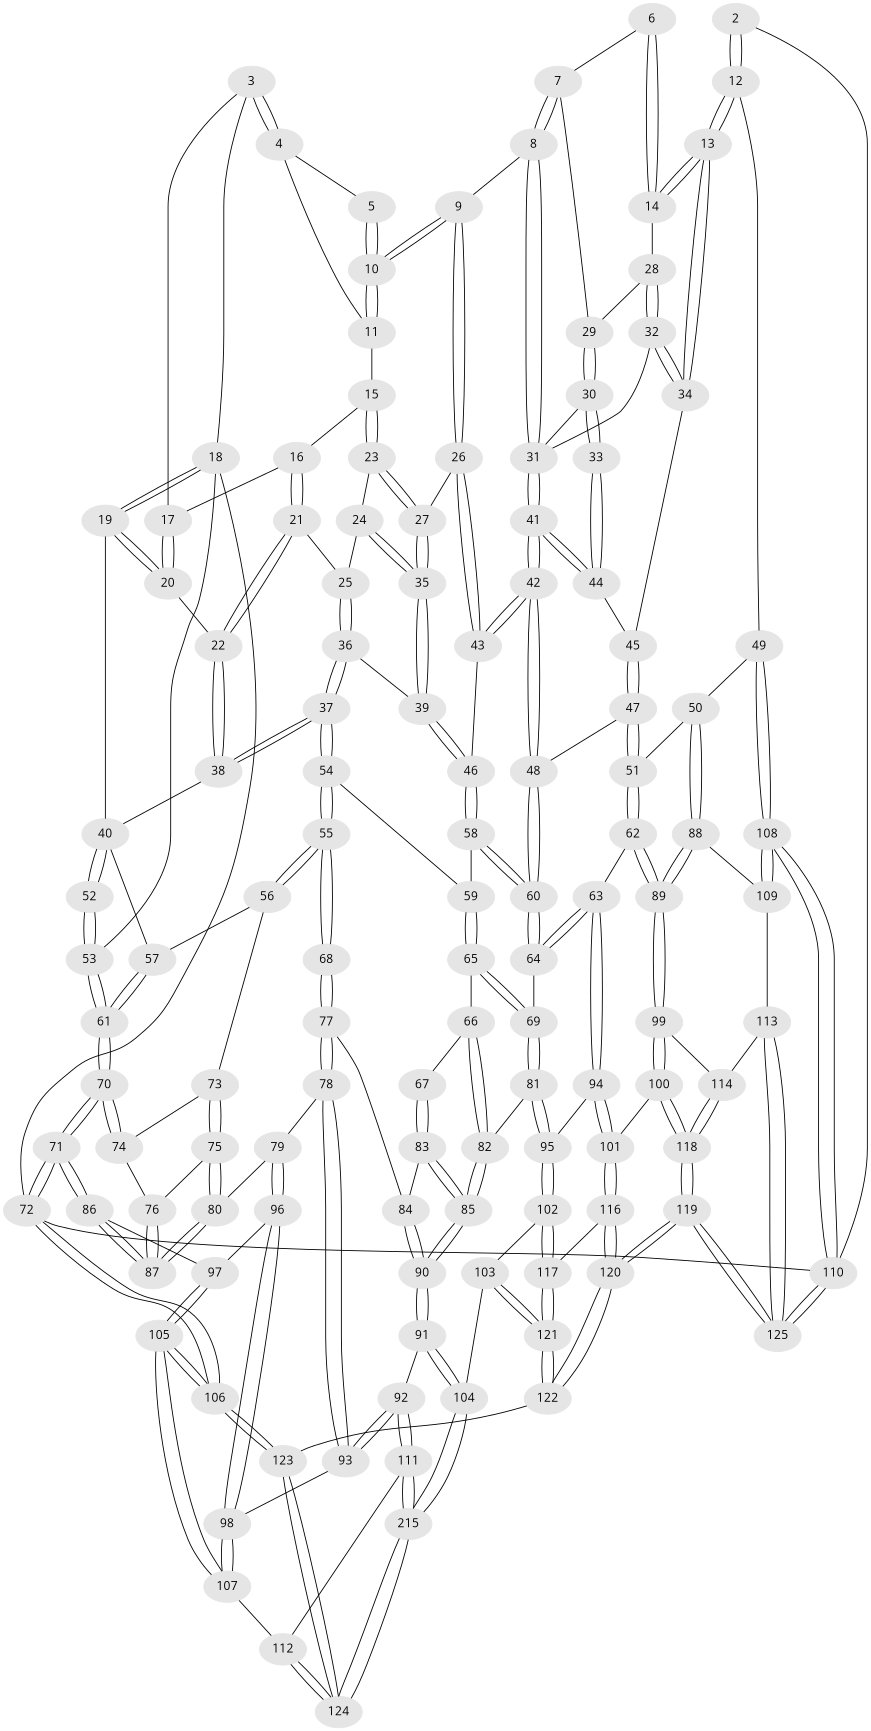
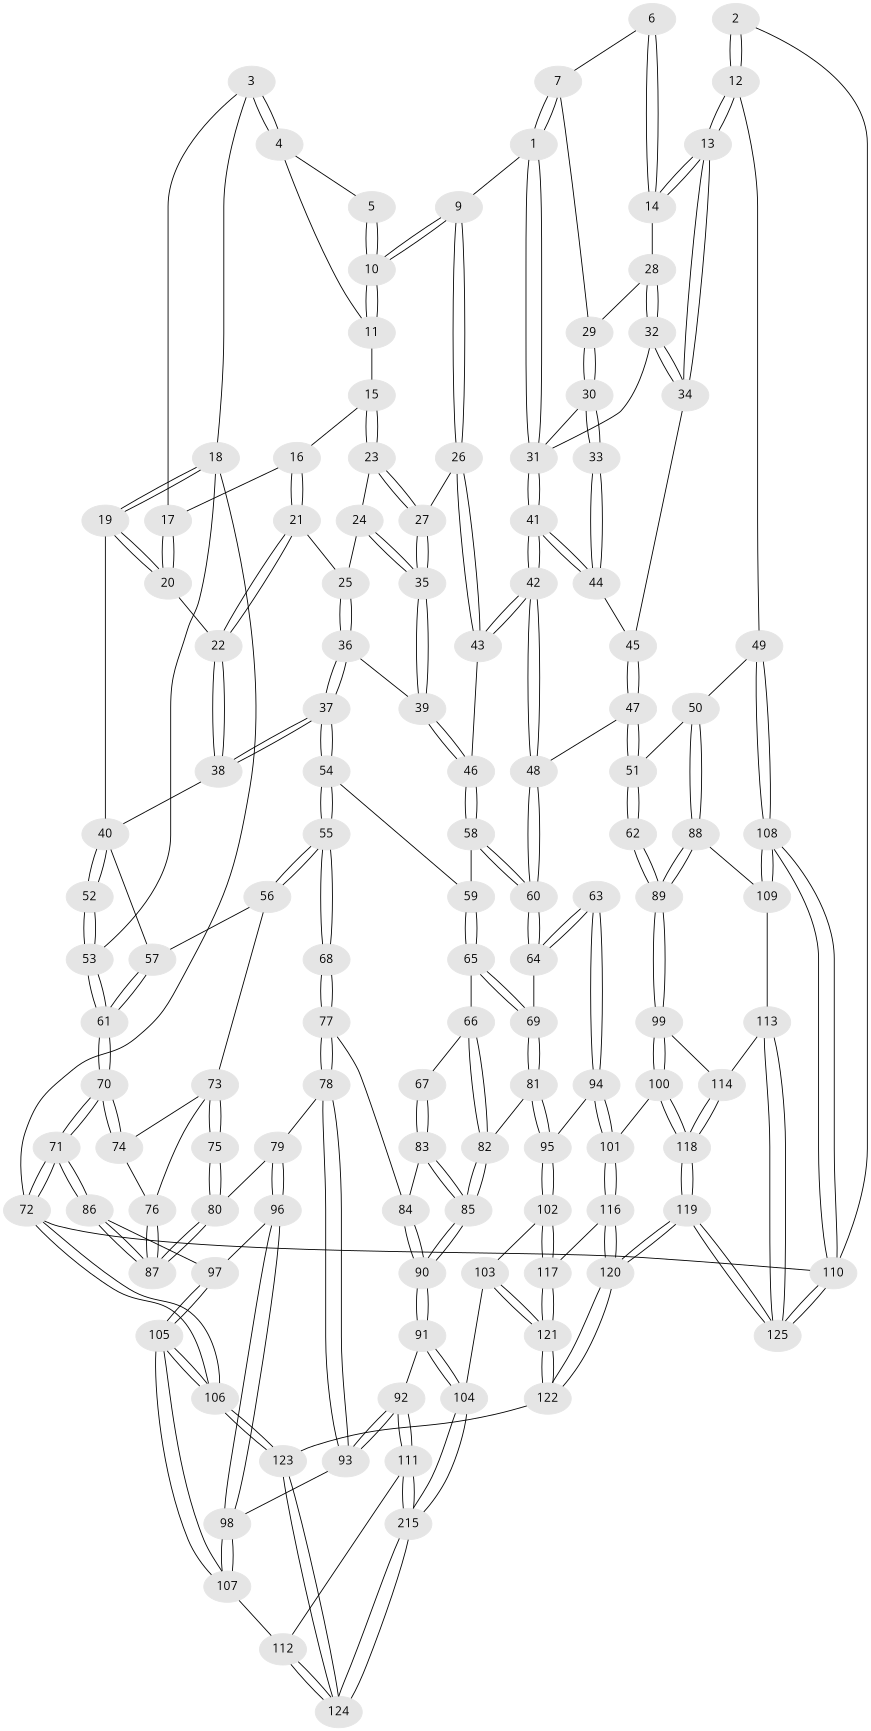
(534, 145) -> (534, 145)
(615, 865) -> none
(184, 1179) -> (177, 1145)
